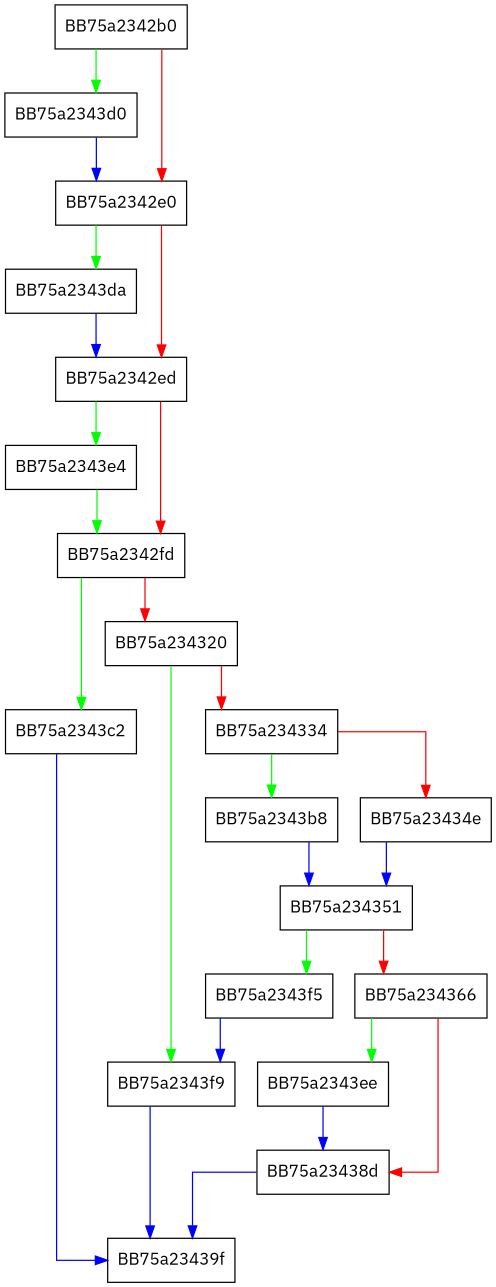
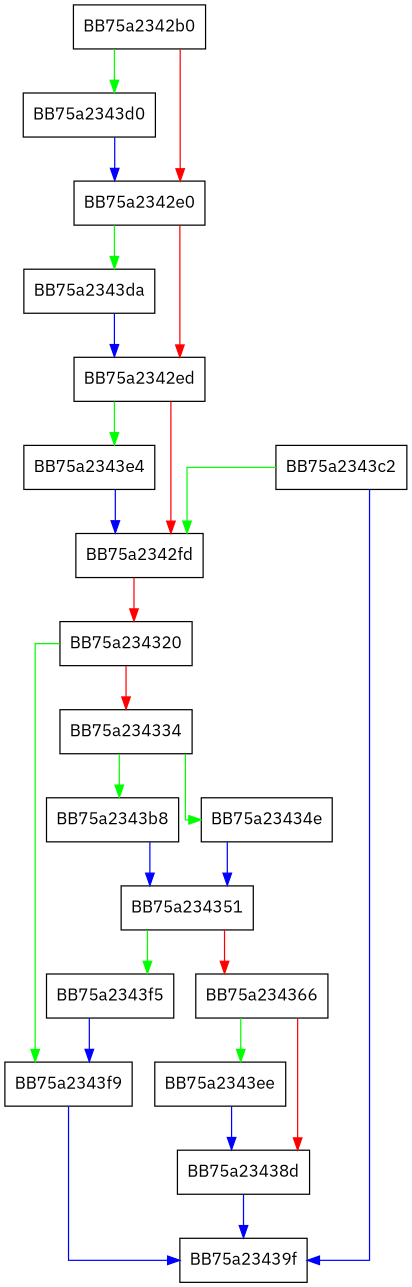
(97, 505) -> (115, 505)
(81, 638) -> (205, 467)
(409, 732) -> (185, 789)
